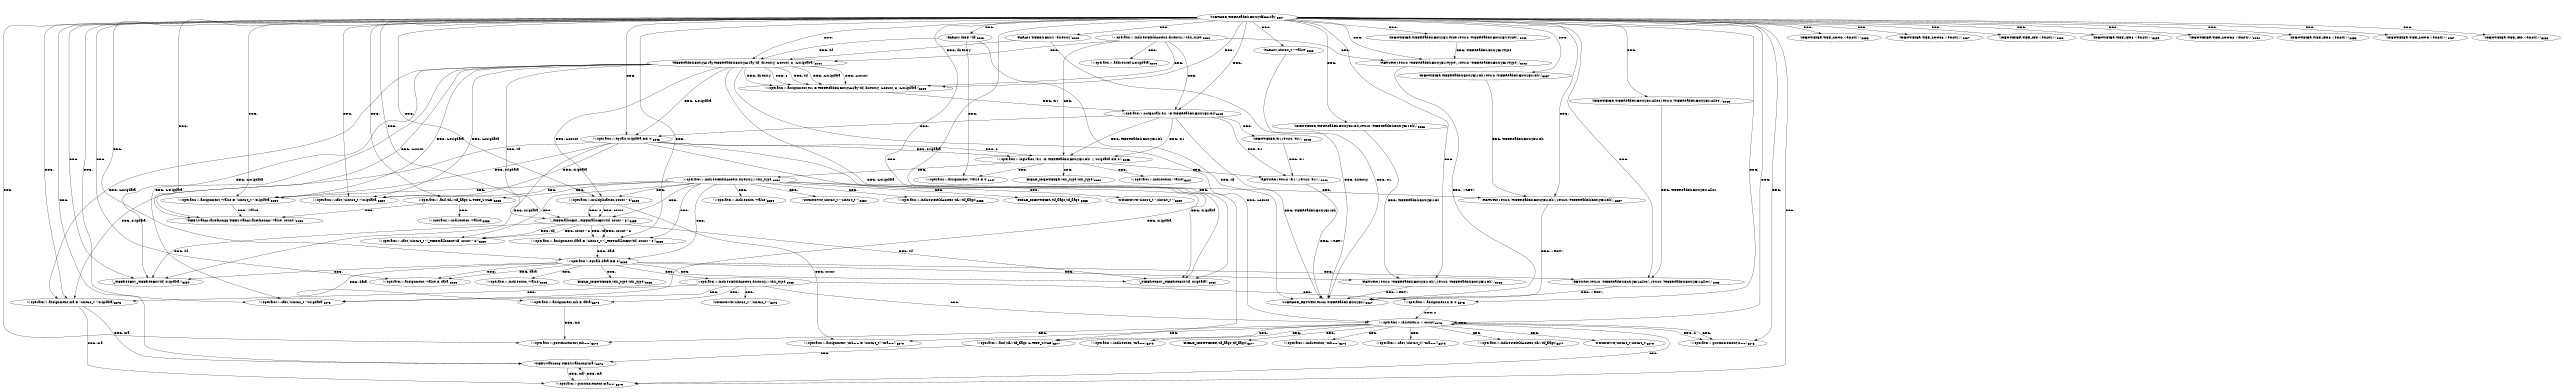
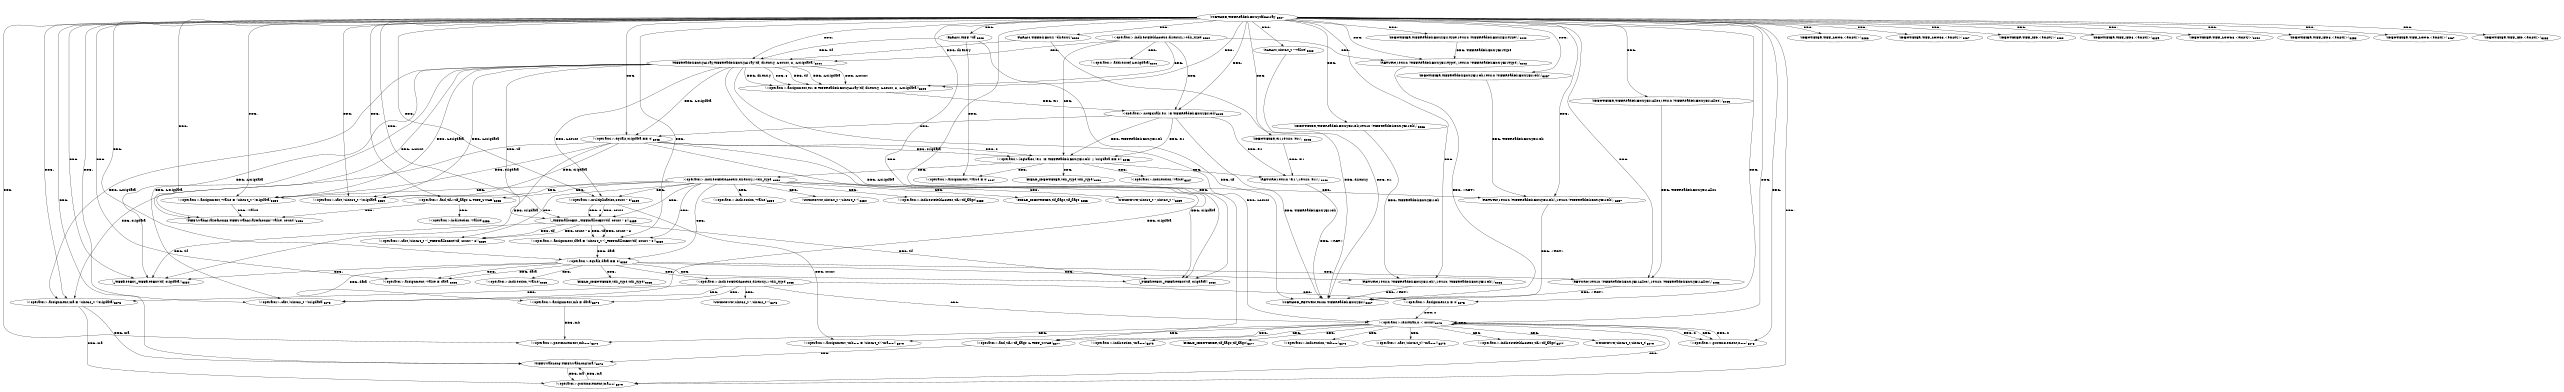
(1238, 122) -> (1256, 80)
none -> (1590, 325)
(577, 374) -> (577, 374)
